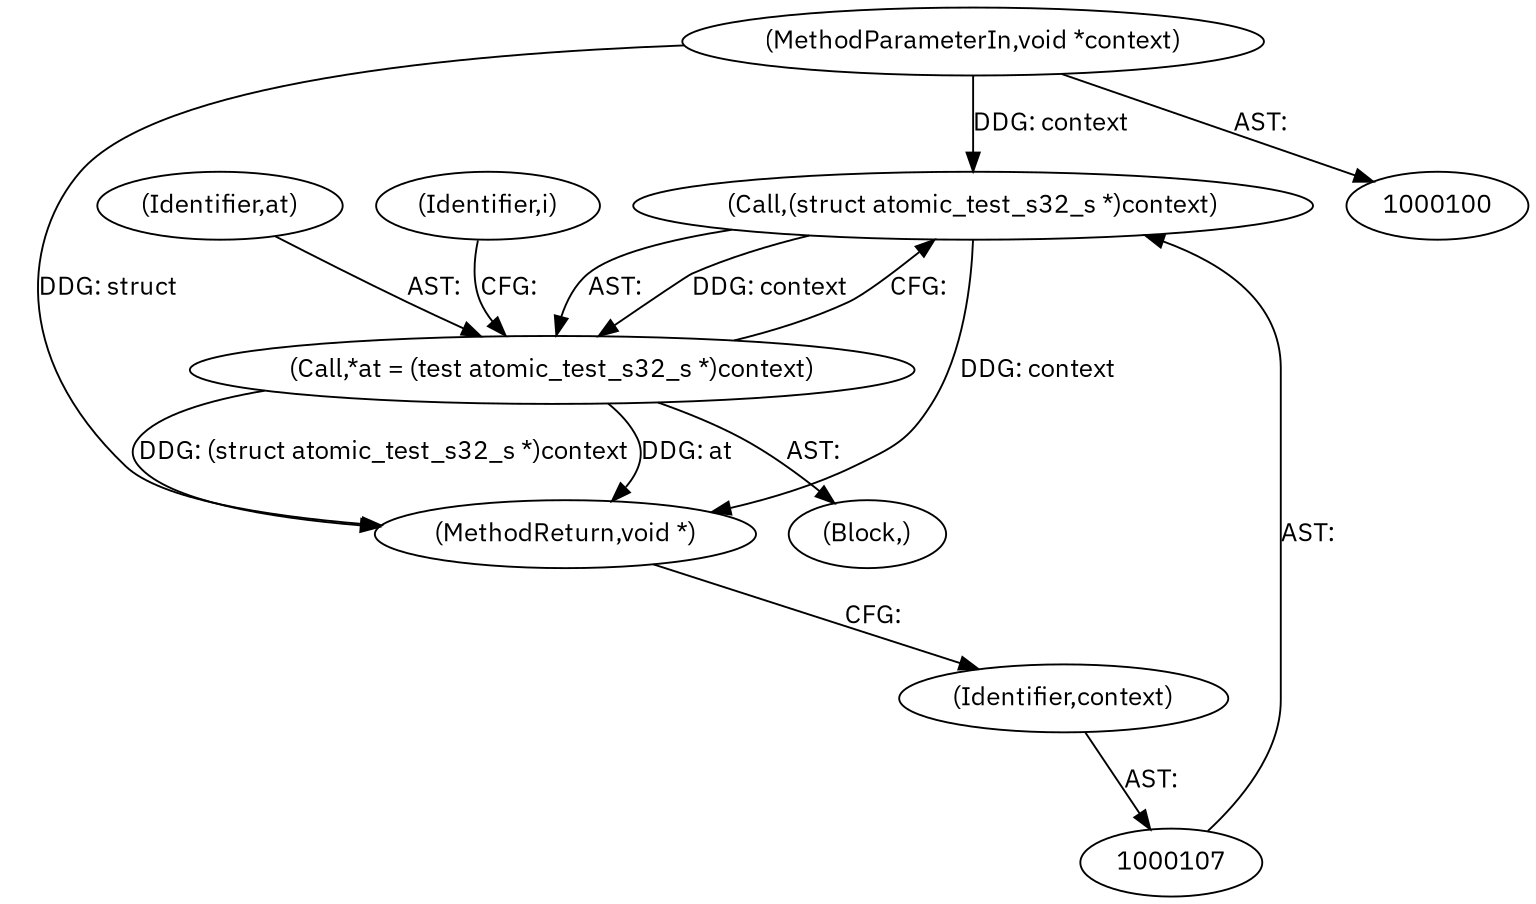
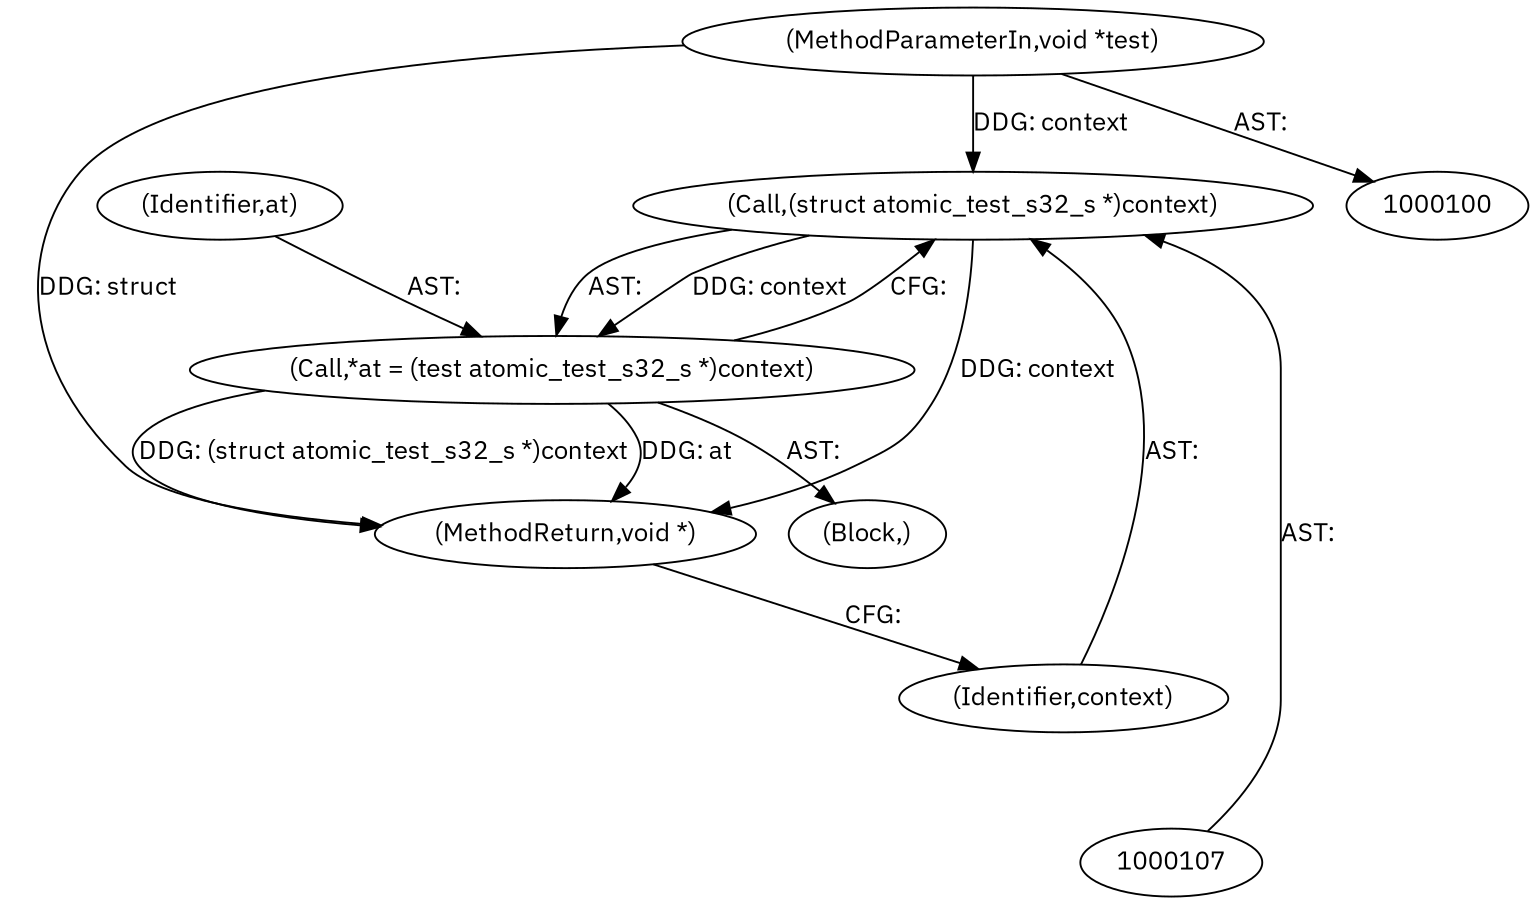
(973, 42) -> (973, 42)
(488, 206) -> none
(1113, 773) -> (1143, 446)
